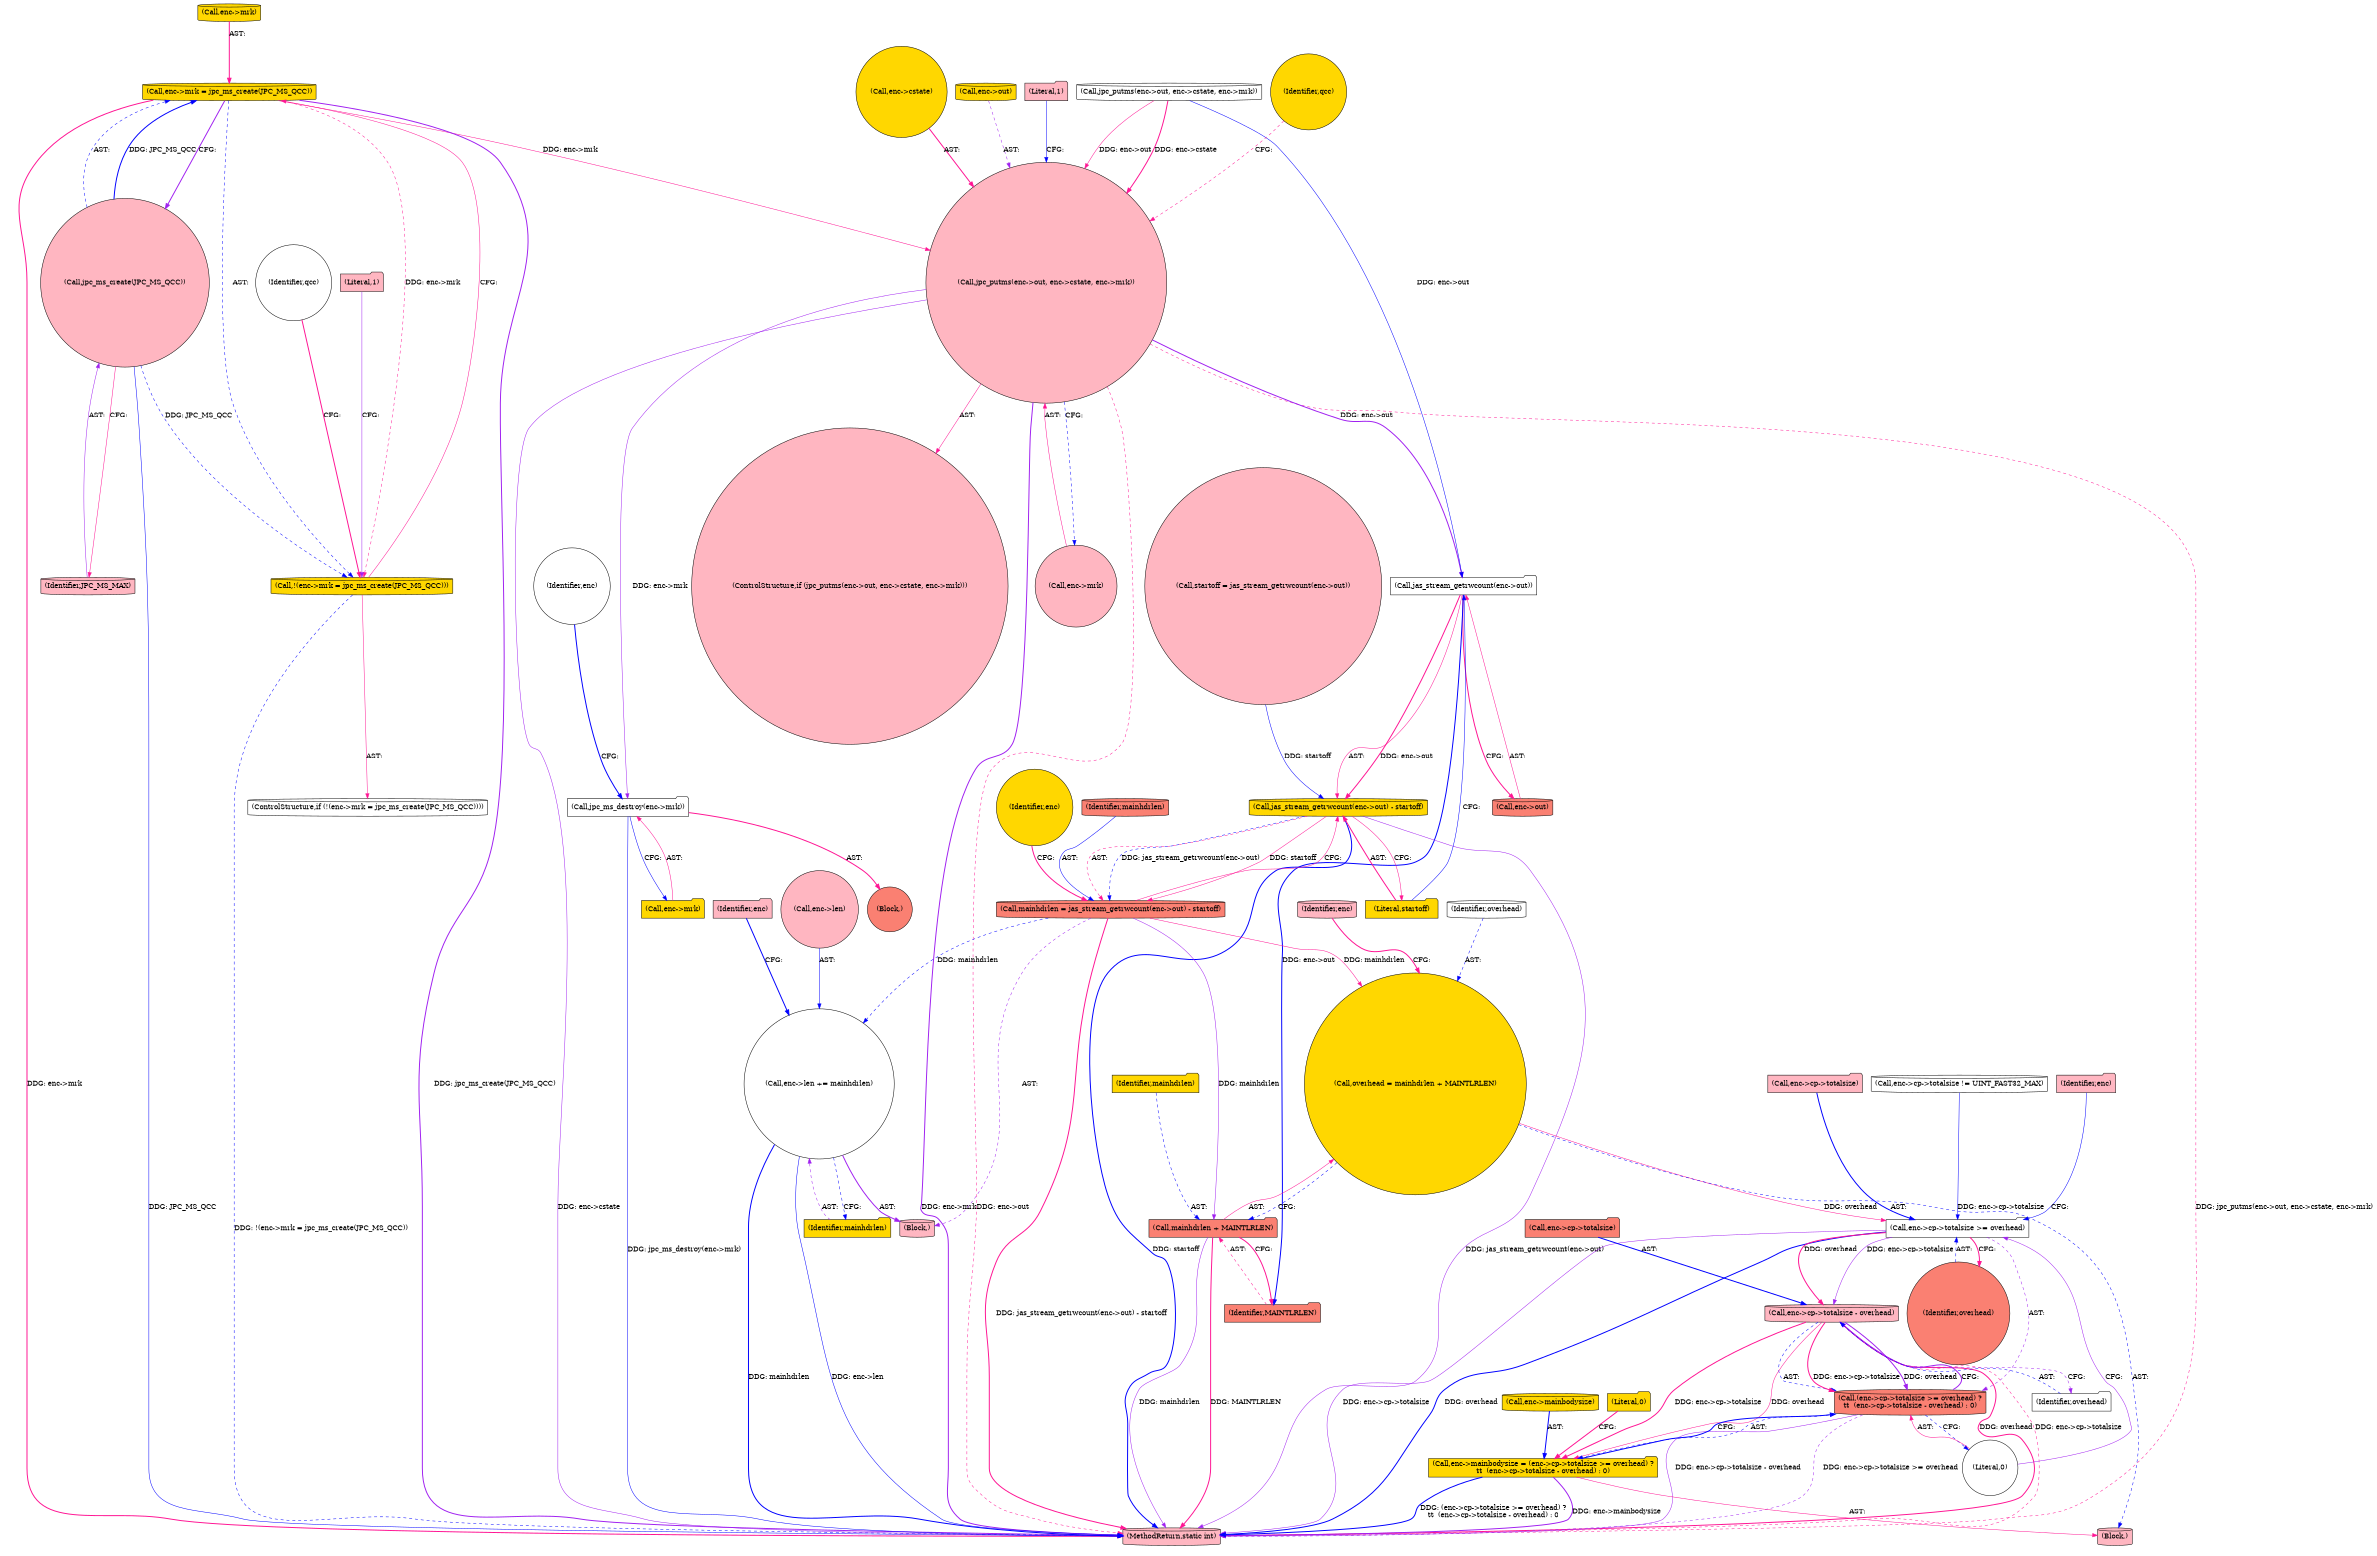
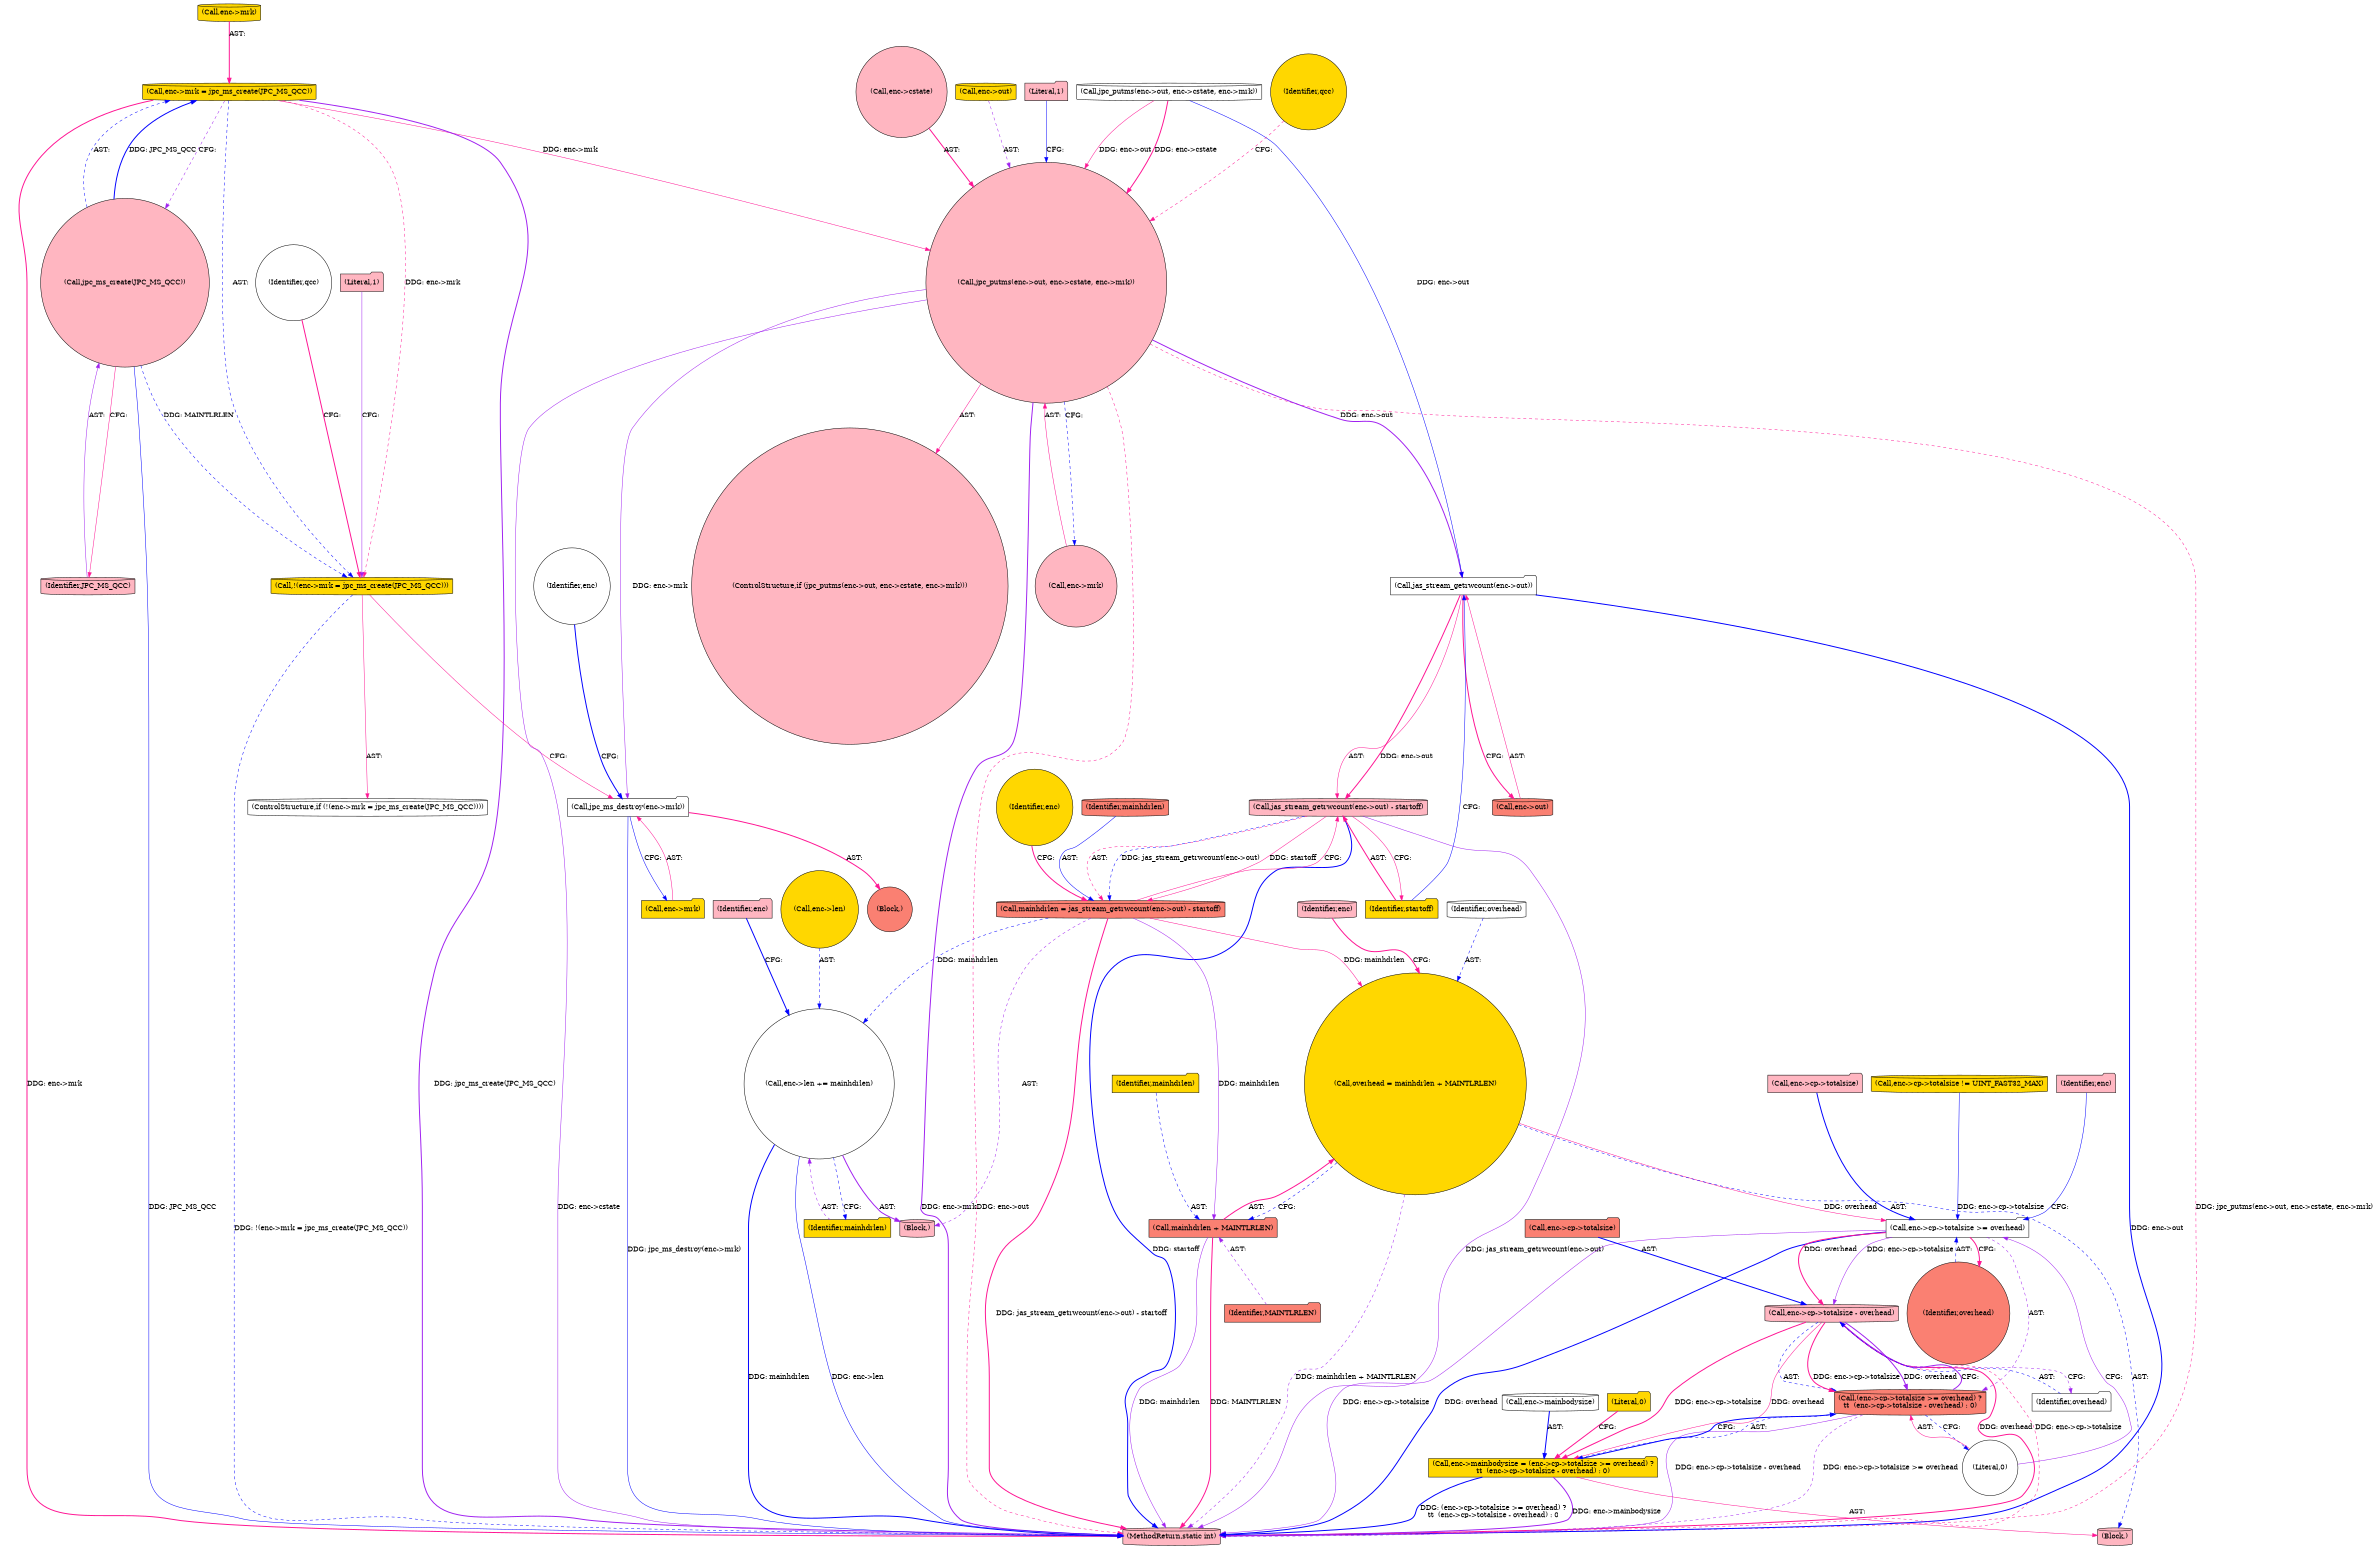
(902, 92) -> (902, 92)
(196, 153) -> (196, 153)
(479, 287) -> (482, 705)
(199, 416) -> (199, 416)
(88, 586) -> (88, 586)
(1263, 586) -> none
(1338, 807) -> (1338, 807)
(1283, 884) -> (2137, 1265)
(820, 909) -> (820, 909)
(1402, 909) -> (1402, 909)
(819, 976) -> (819, 976)
(1959, 1084) -> (1959, 1084)
(1278, 1195) -> (1278, 1195)
(1262, 1264) -> none
(1244, 1273) -> (1244, 1273)
none -> (1311, 1369)
(1550, 1402) -> (1550, 1402)
